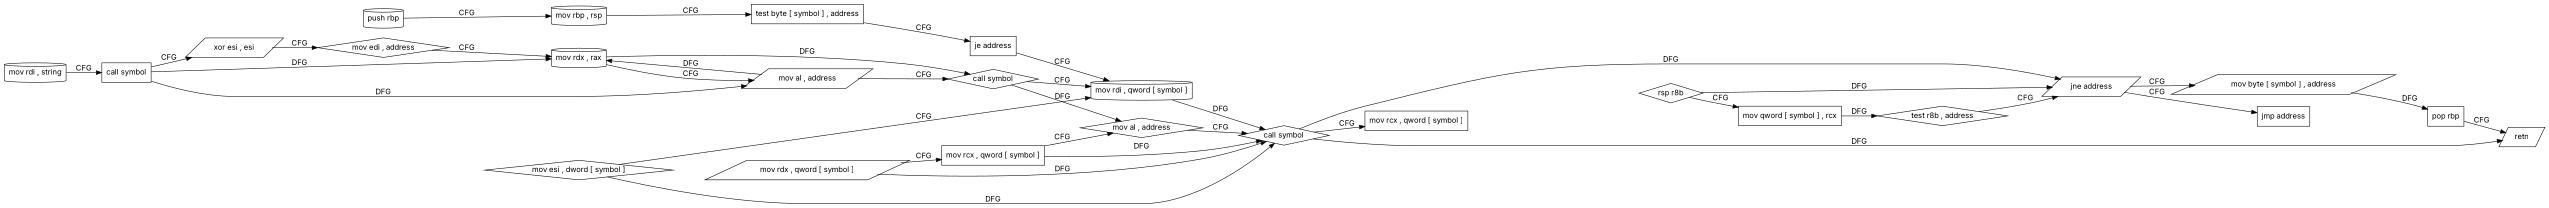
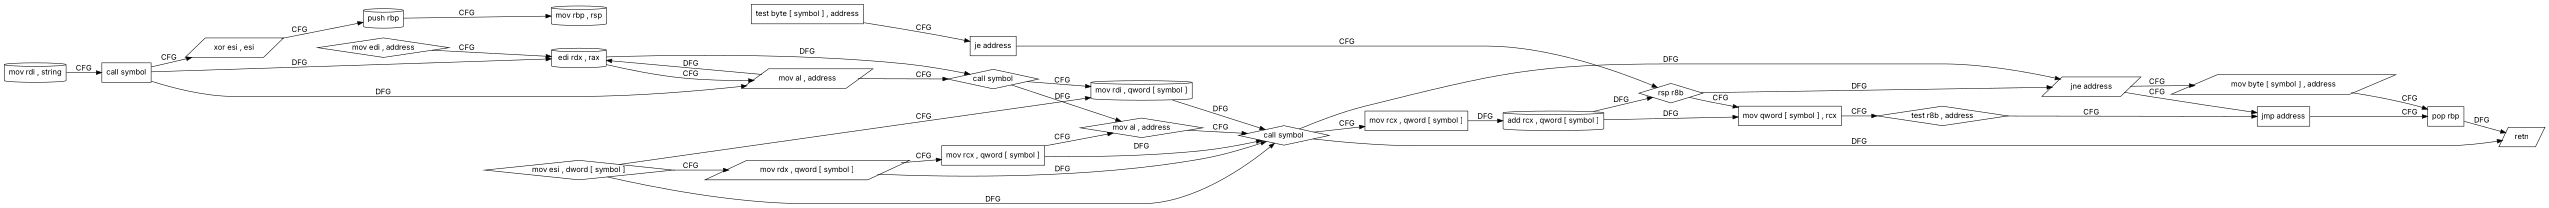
(676, 15) -> none
(292, 48) -> (320, 31)
(579, 58) -> (579, 58)
(1060, 66) -> (1337, 46)
(2410, 99) -> (2410, 99)
(2016, 106) -> (2129, 116)
(1859, 112) -> (1859, 112)
none -> (2366, 116)
none -> (1553, 121)
(2482, 121) -> (2482, 121)
none -> (698, 170)
